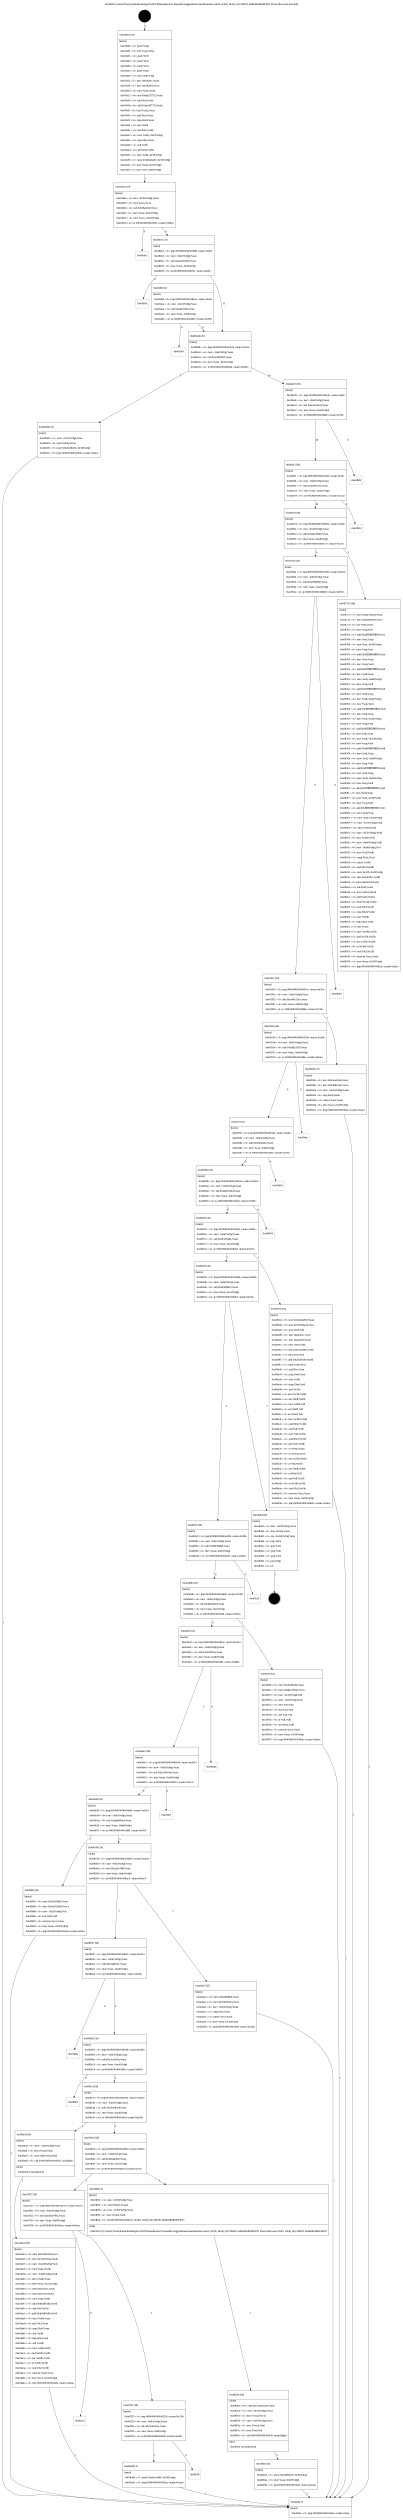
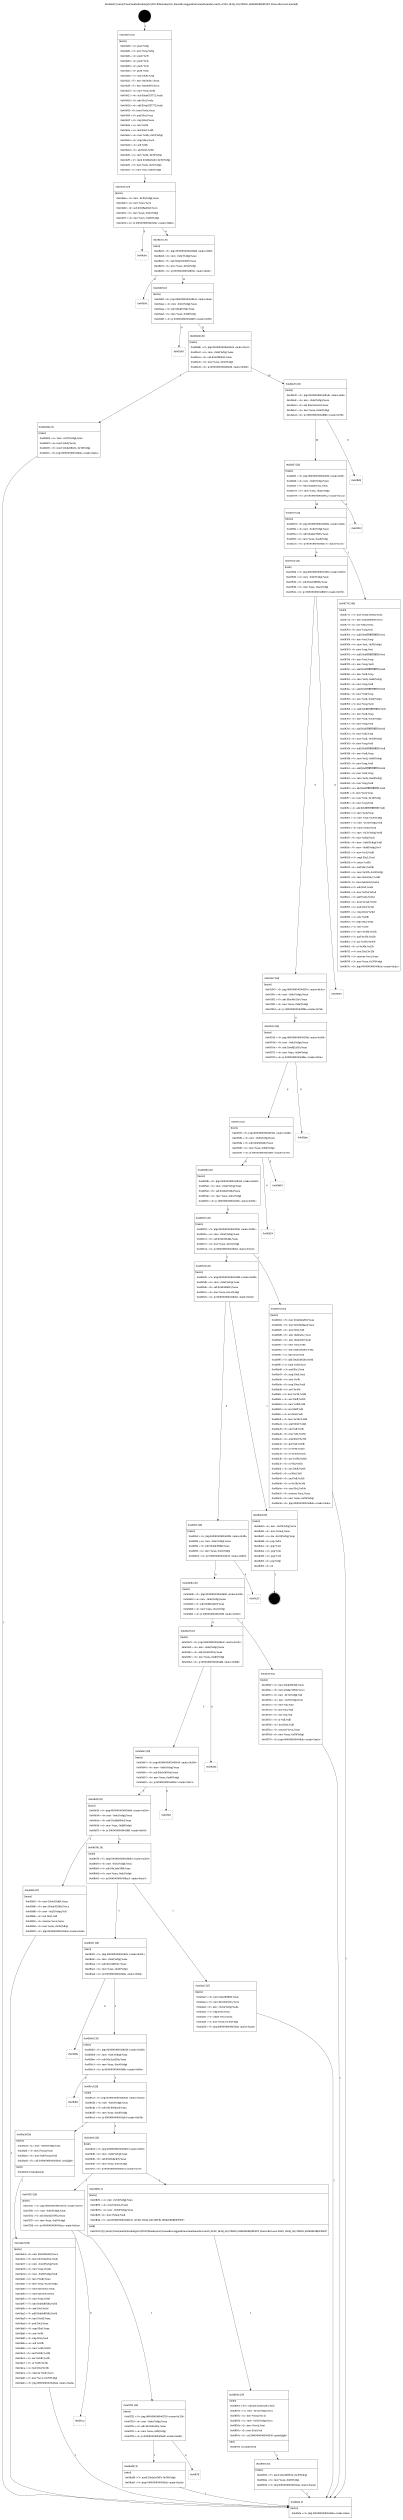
(221, 301) -> (183, 279)
(335, 1090) -> none
(261, 1216) -> (265, 1192)
(369, 1737) -> none
